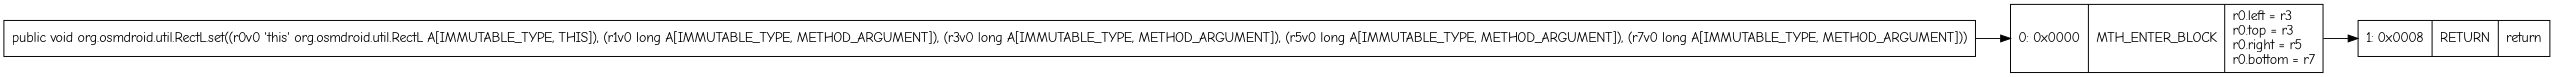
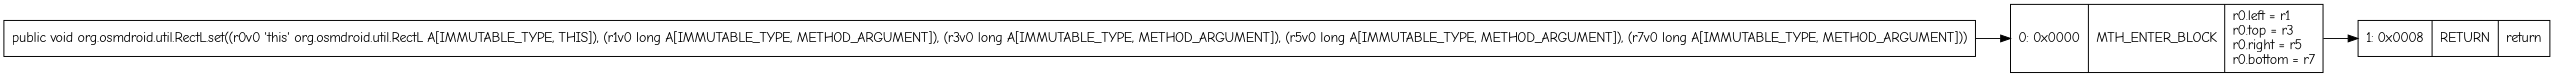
(2262, 16) -> (2262, 16)
